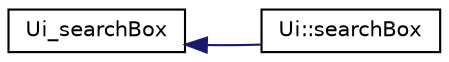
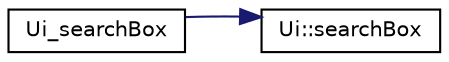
(234, 45) -> (213, 17)
